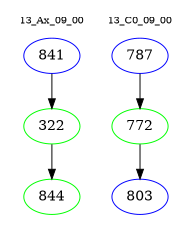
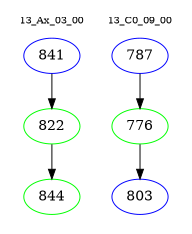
(52, 21) -> (52, 21)
(52, 126) -> (52, 126)
(140, 126) -> (140, 126)
